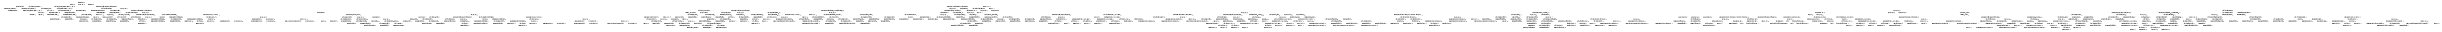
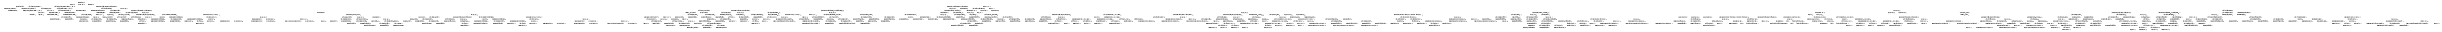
none -> (1909, 19)
